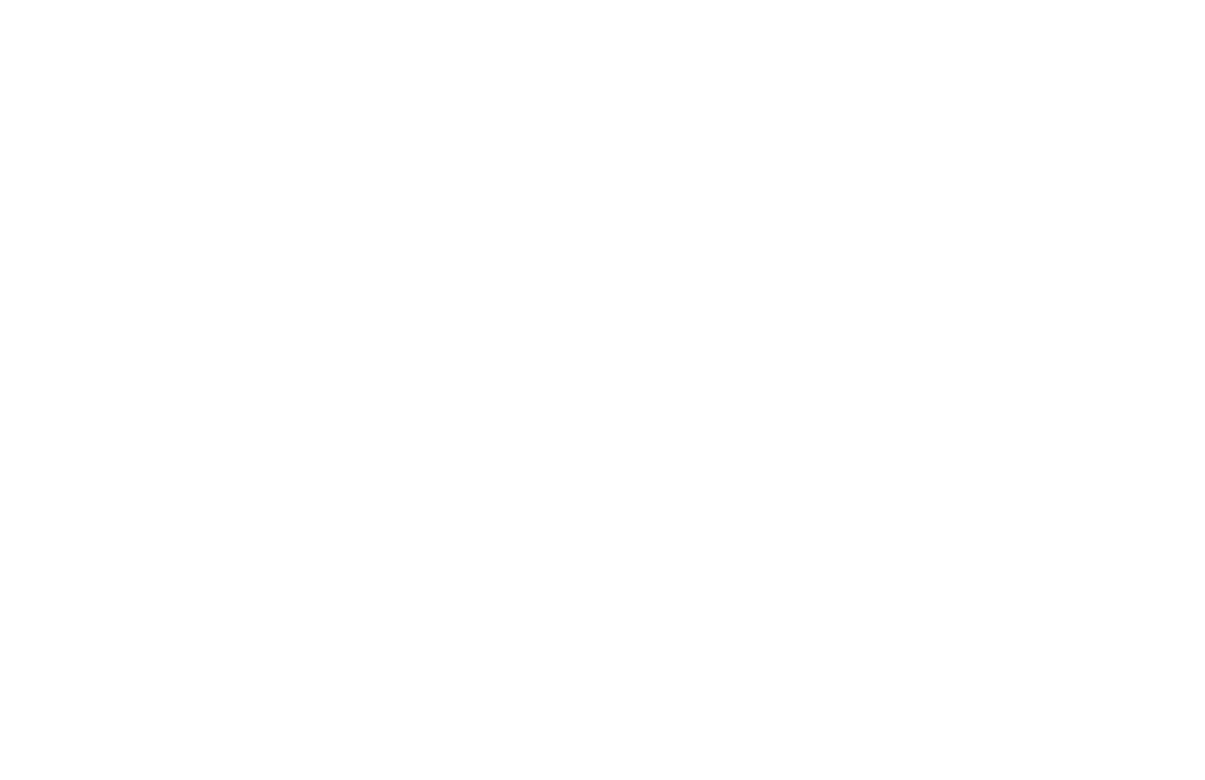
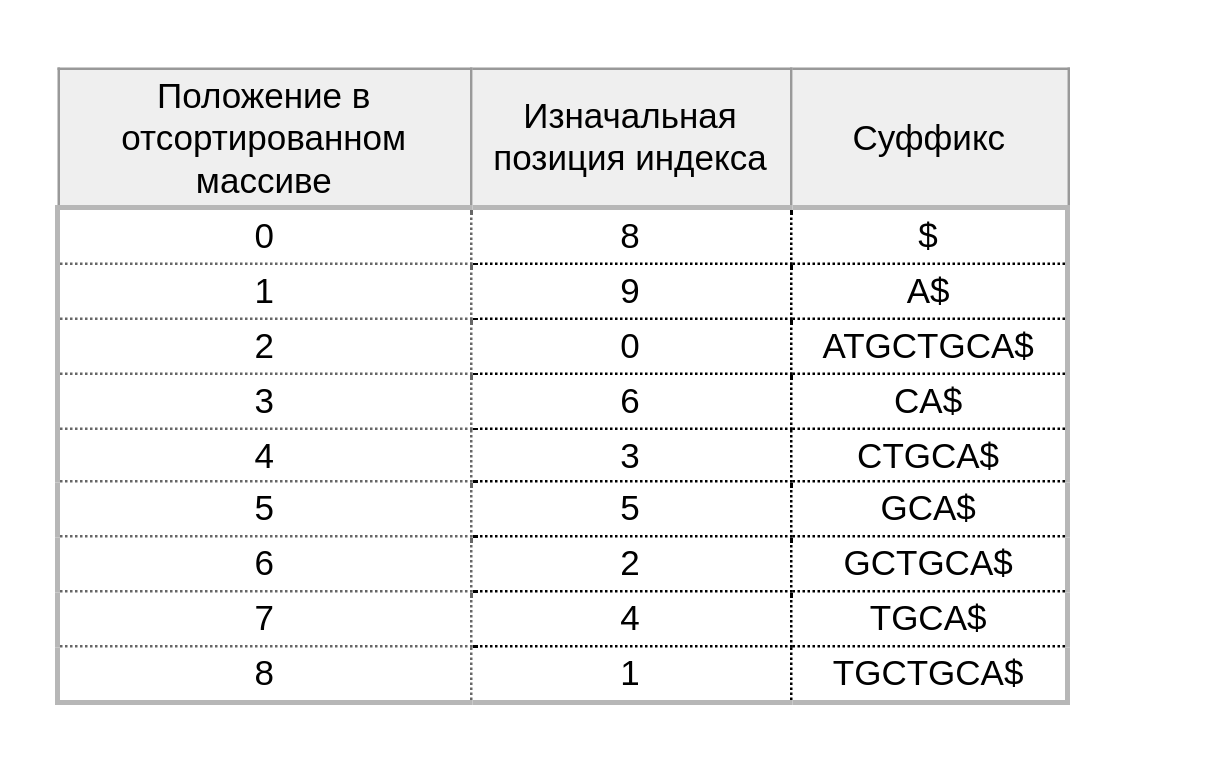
none -> (601, 389)
